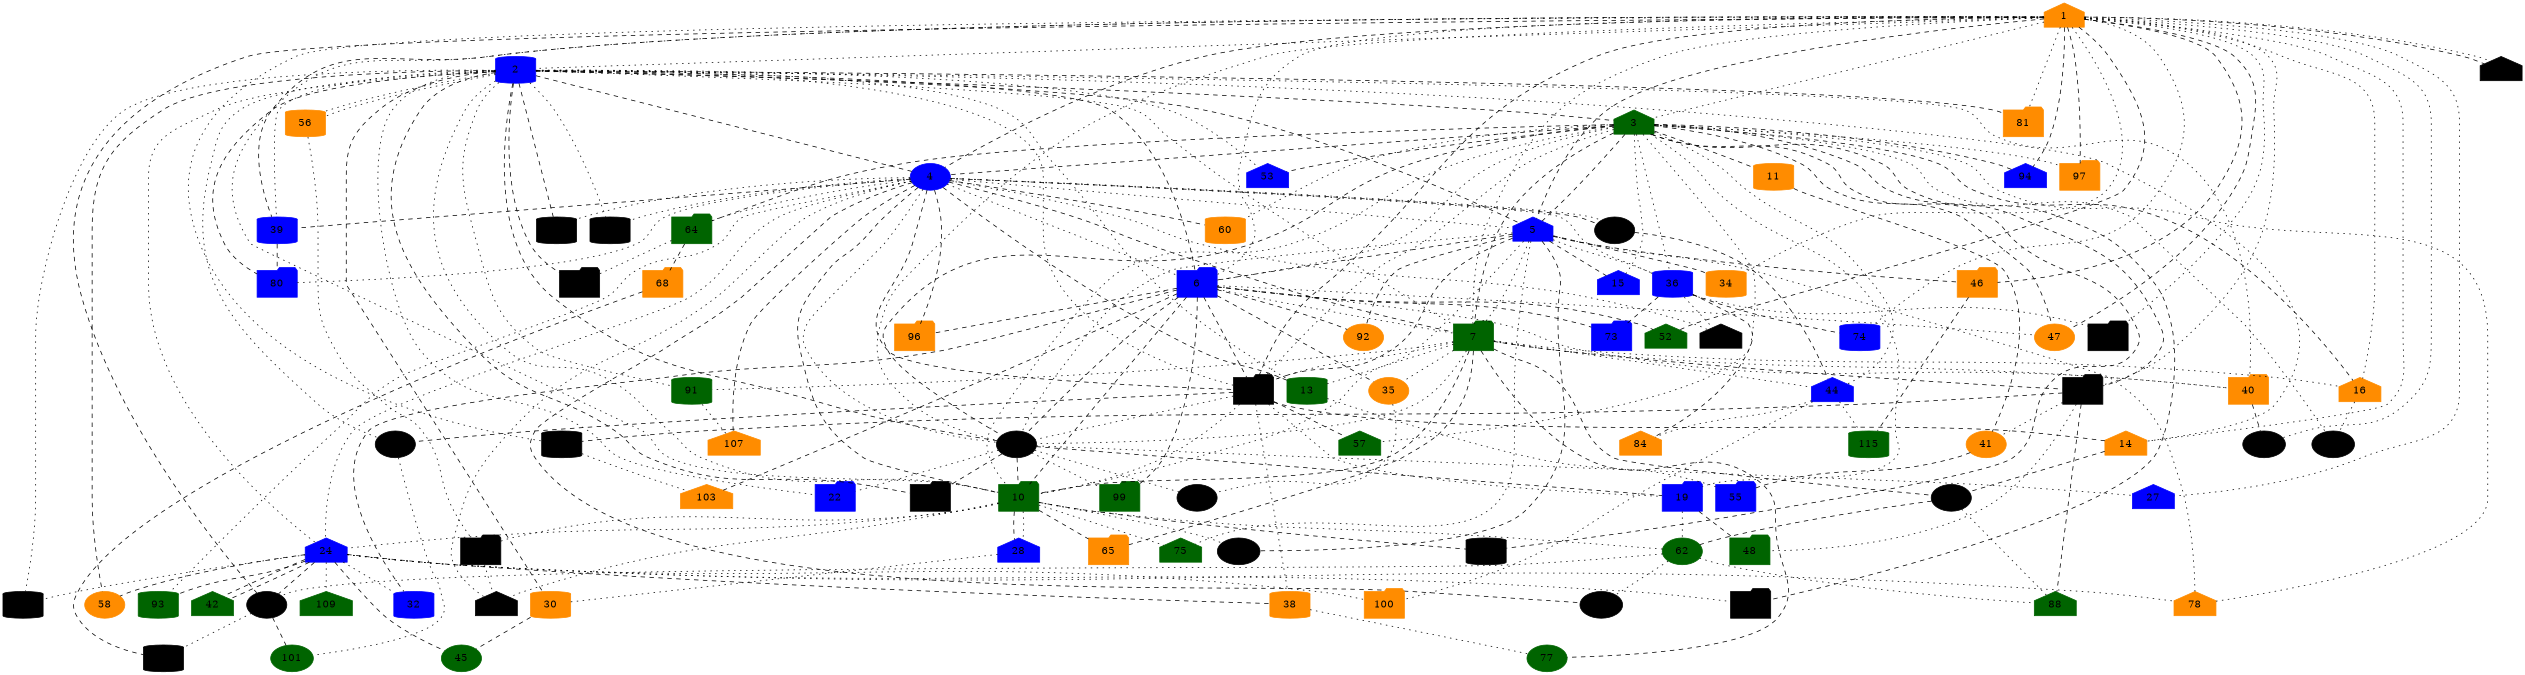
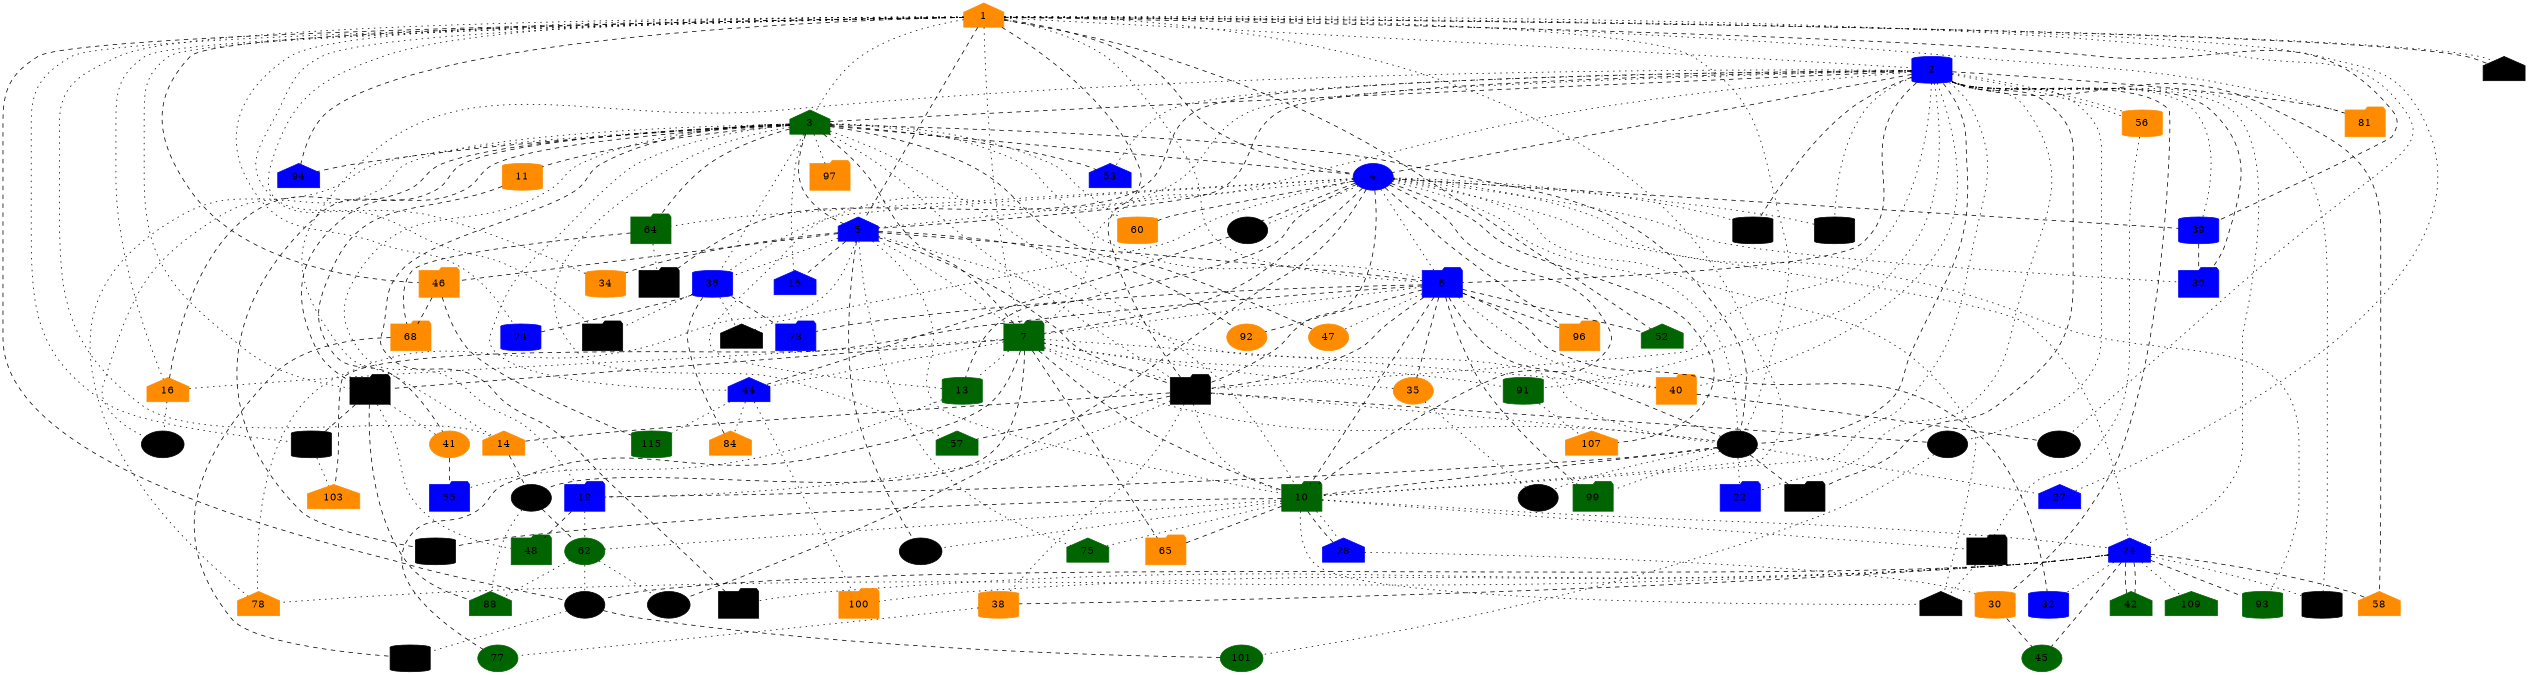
(2079, 95) -> none
(2249, 152) -> none
none -> (425, 311)
(105, 605) -> (2379, 605)
